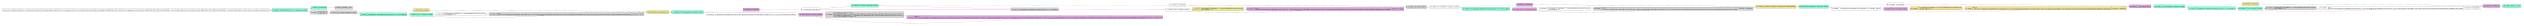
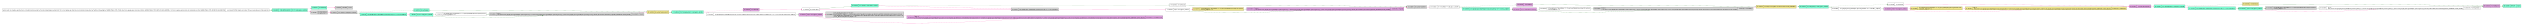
(421, 10) -> (421, 10)
